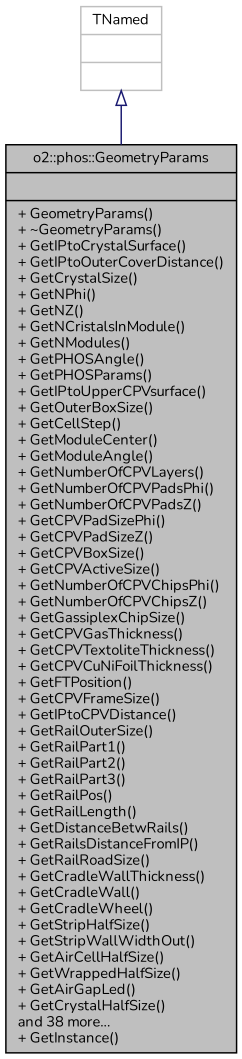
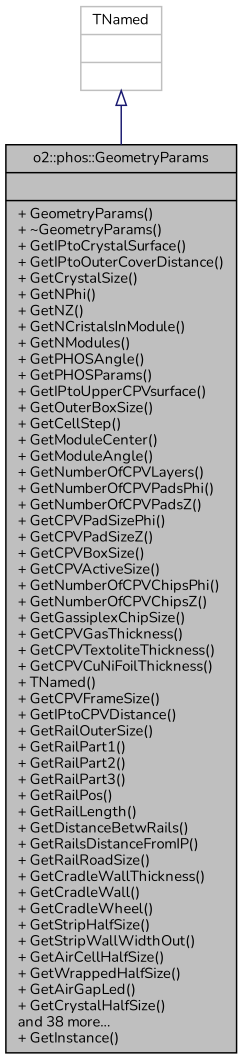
(76, 683) -> (57, 683)
